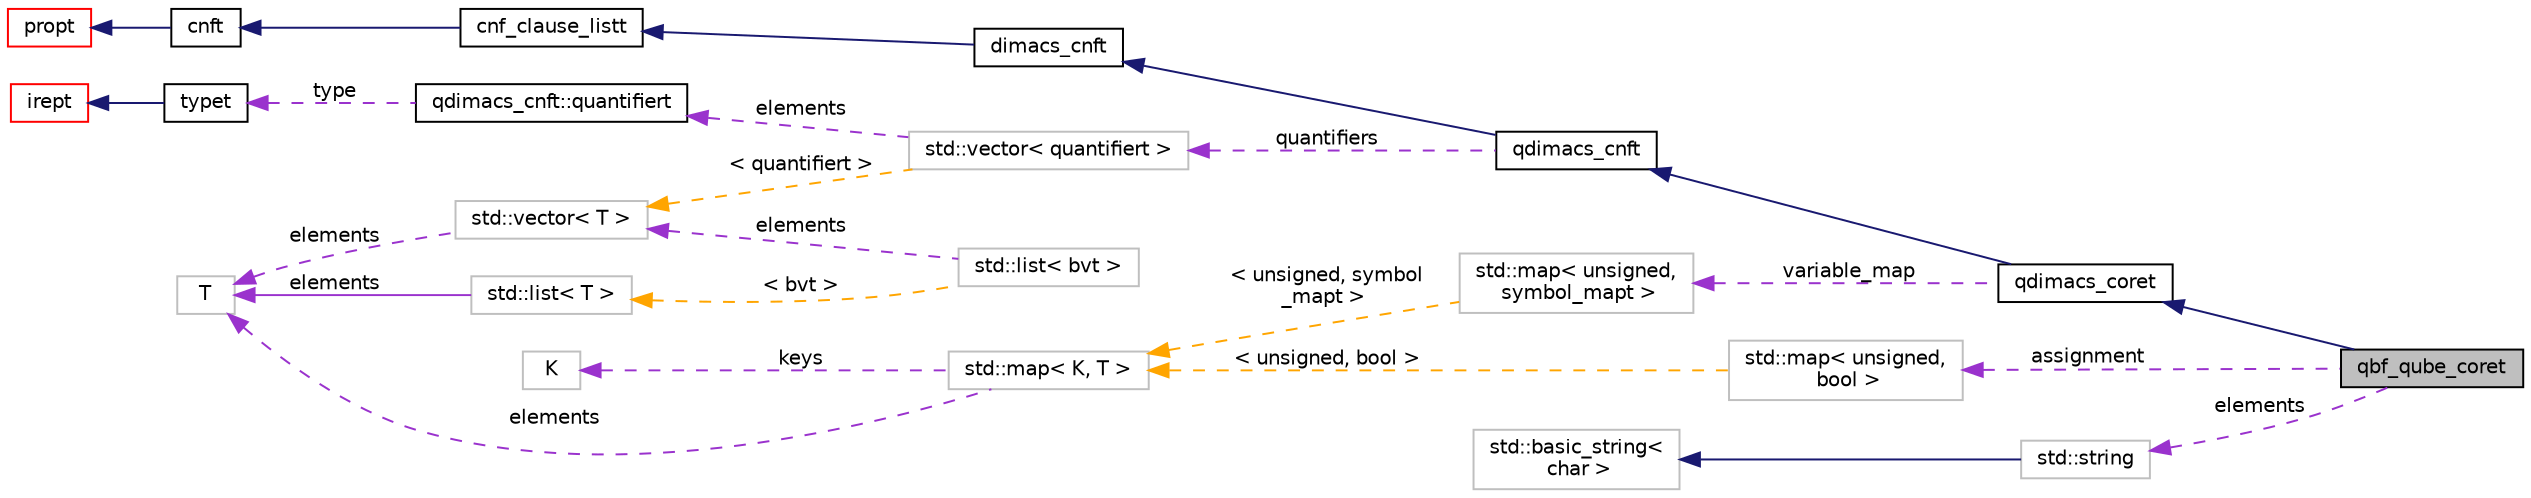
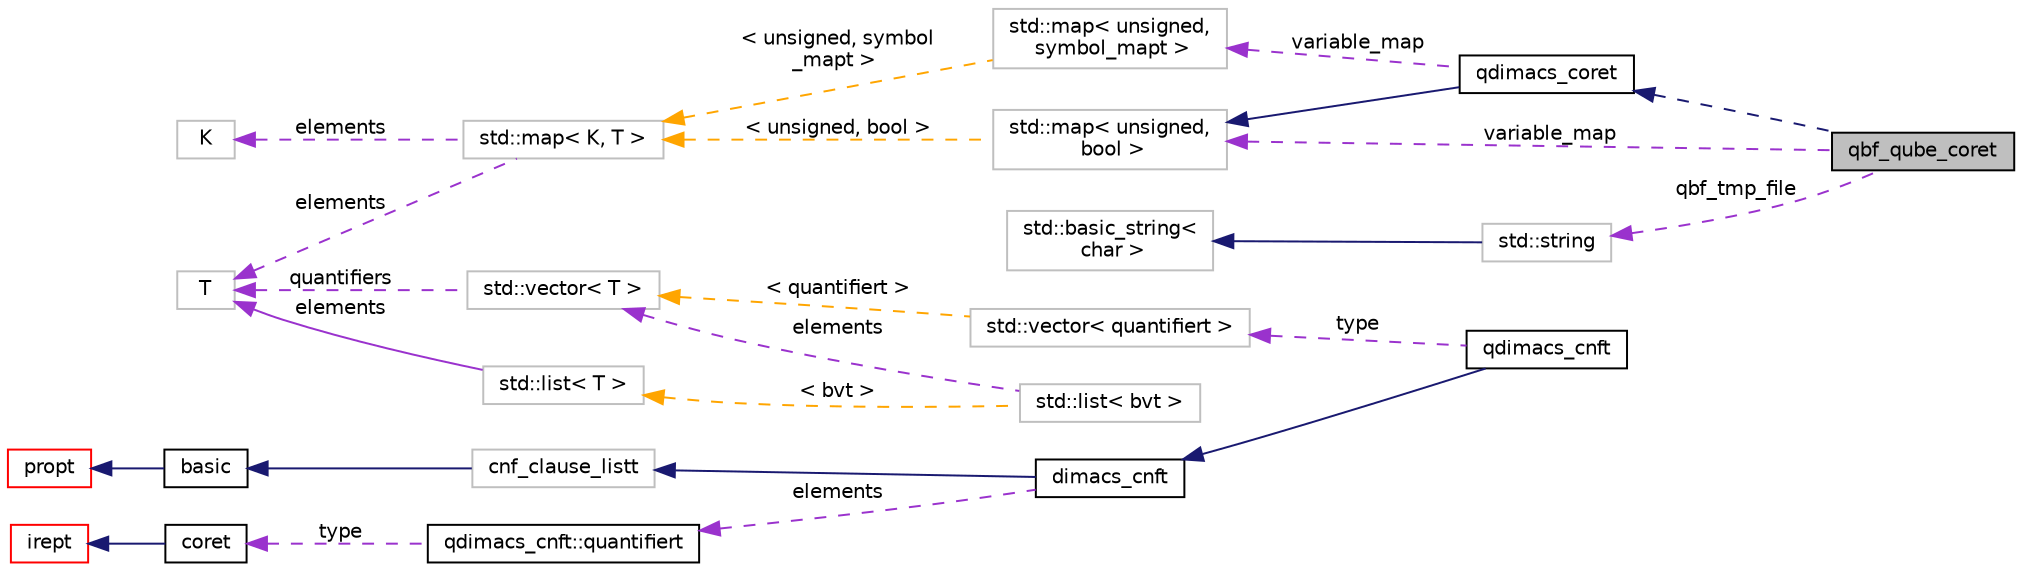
(206, 28) -> (206, 468)
(552, 28) -> (563, 468)
(206, 103) -> (206, 544)
(808, 128) -> (878, 511)
(1324, 140) -> (1355, 325)
(1840, 219) -> (1353, 103)
(332, 237) -> (338, 279)
(2269, 328) -> (1746, 113)
(2086, 357) -> (1547, 135)
(798, 359) -> (338, 129)
(2257, 407) -> (1733, 190)
